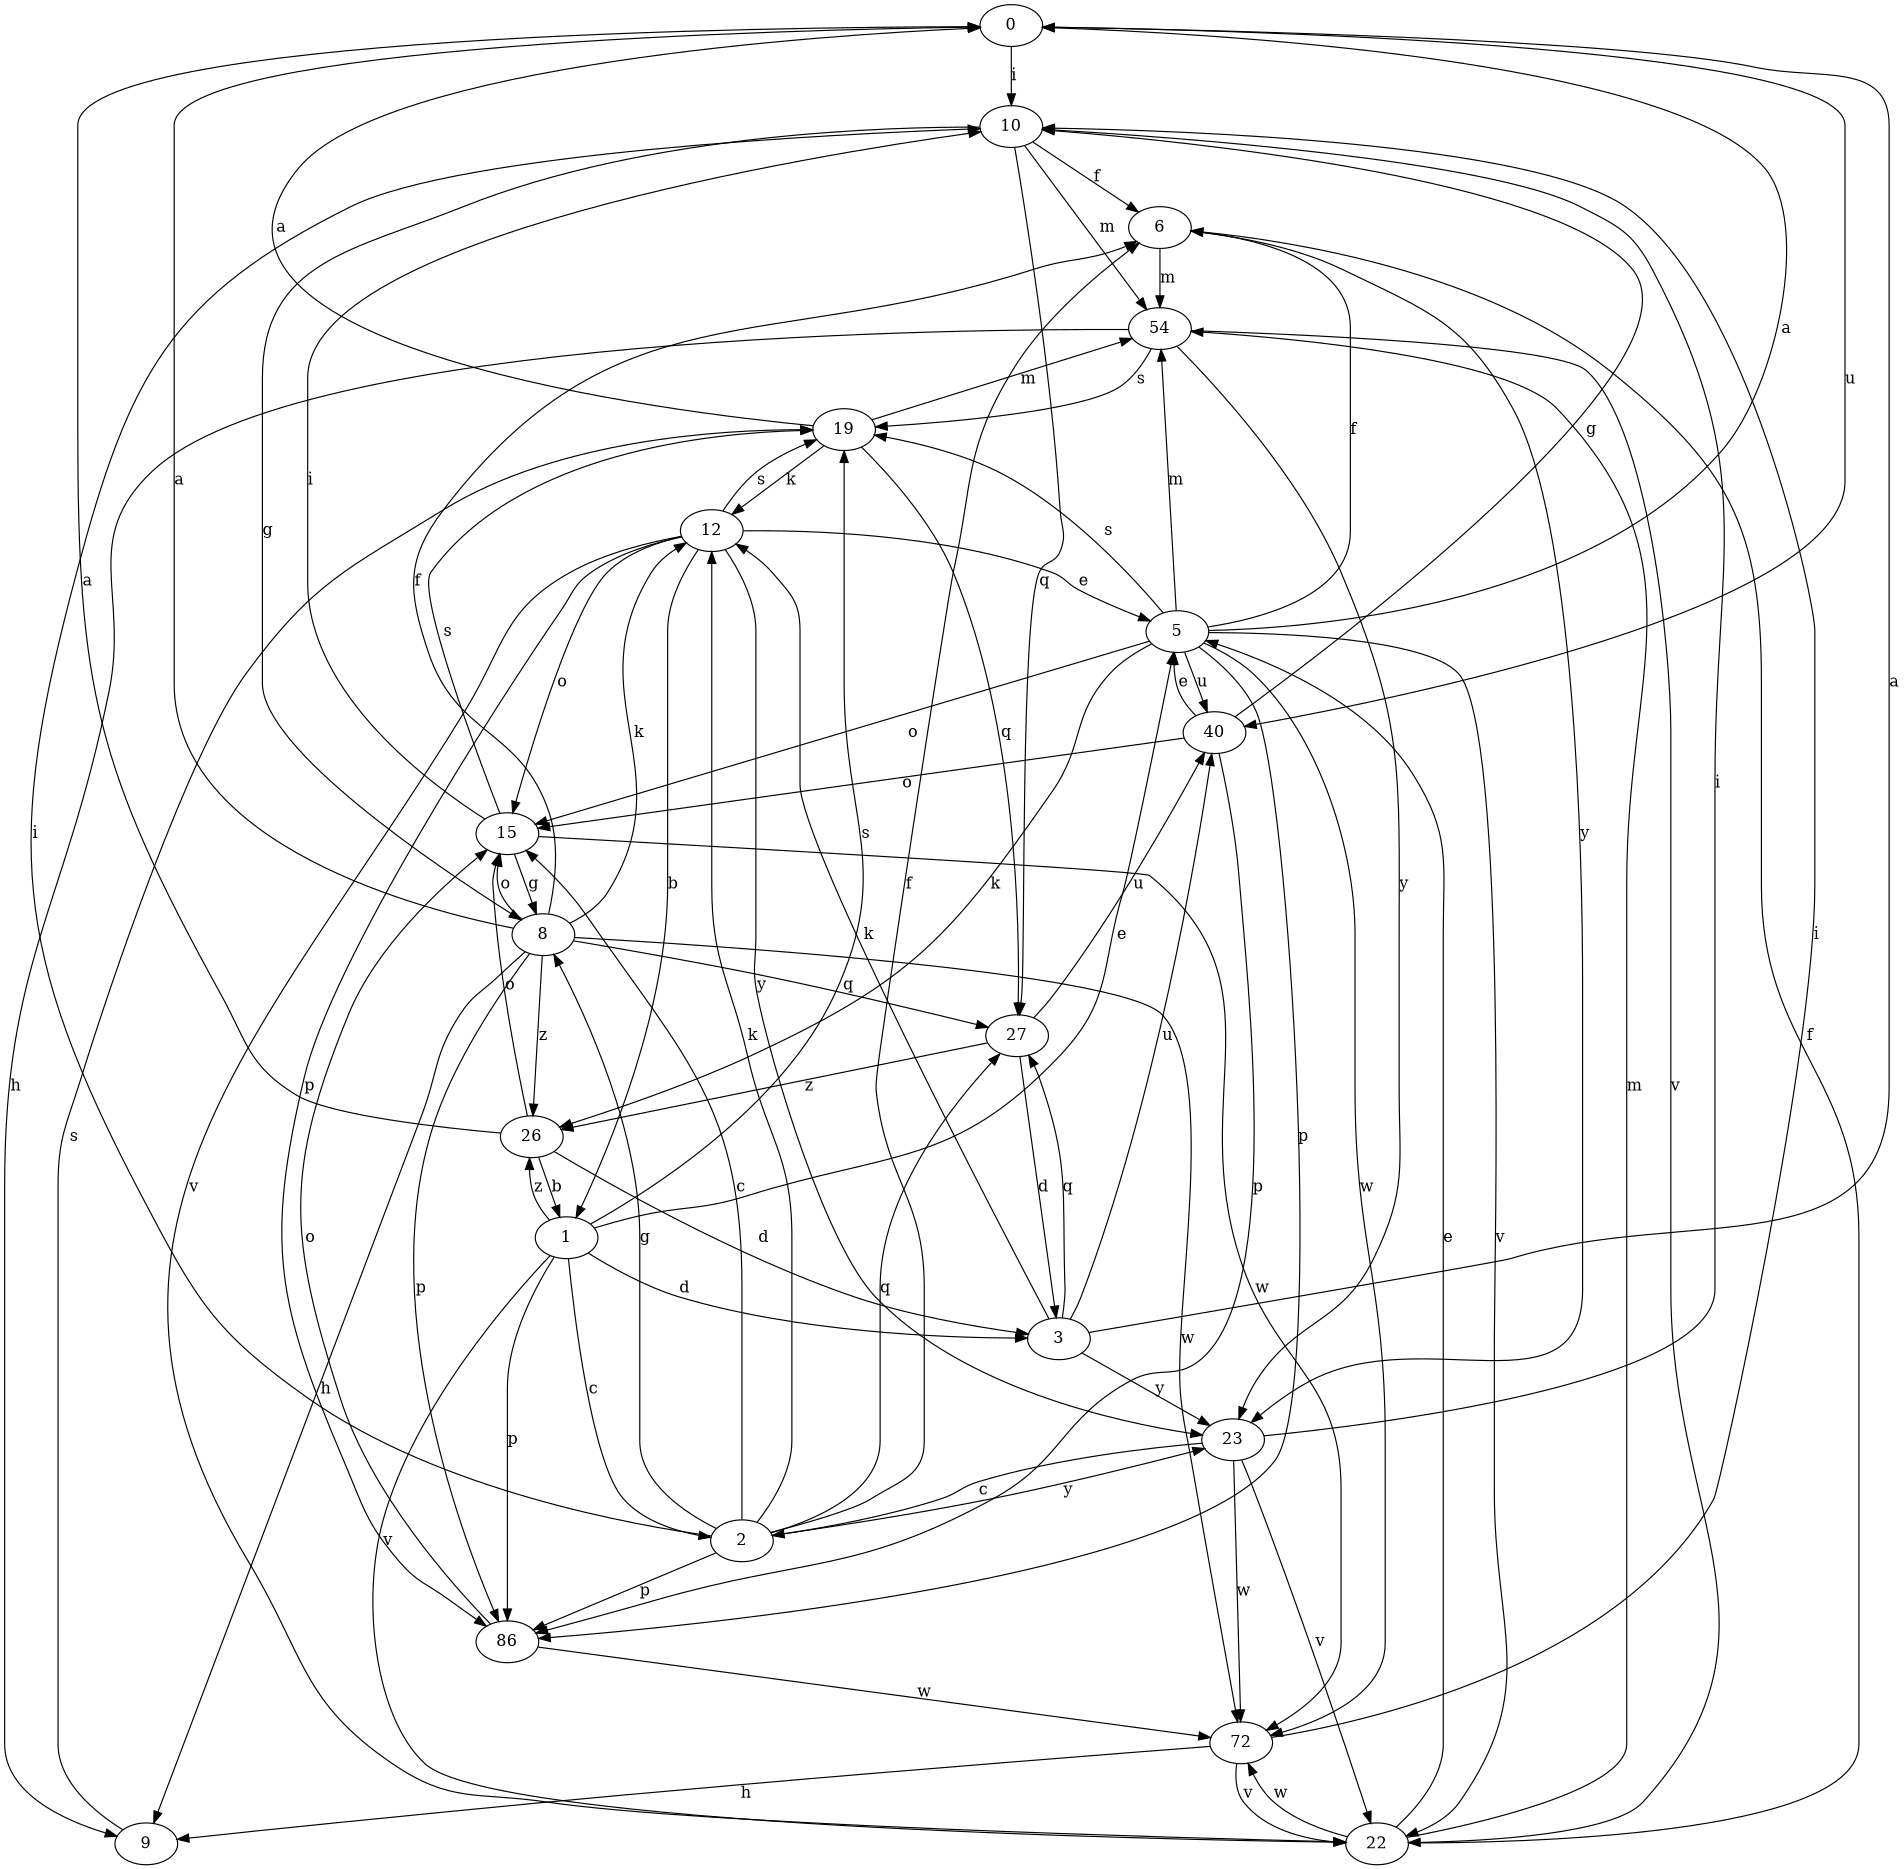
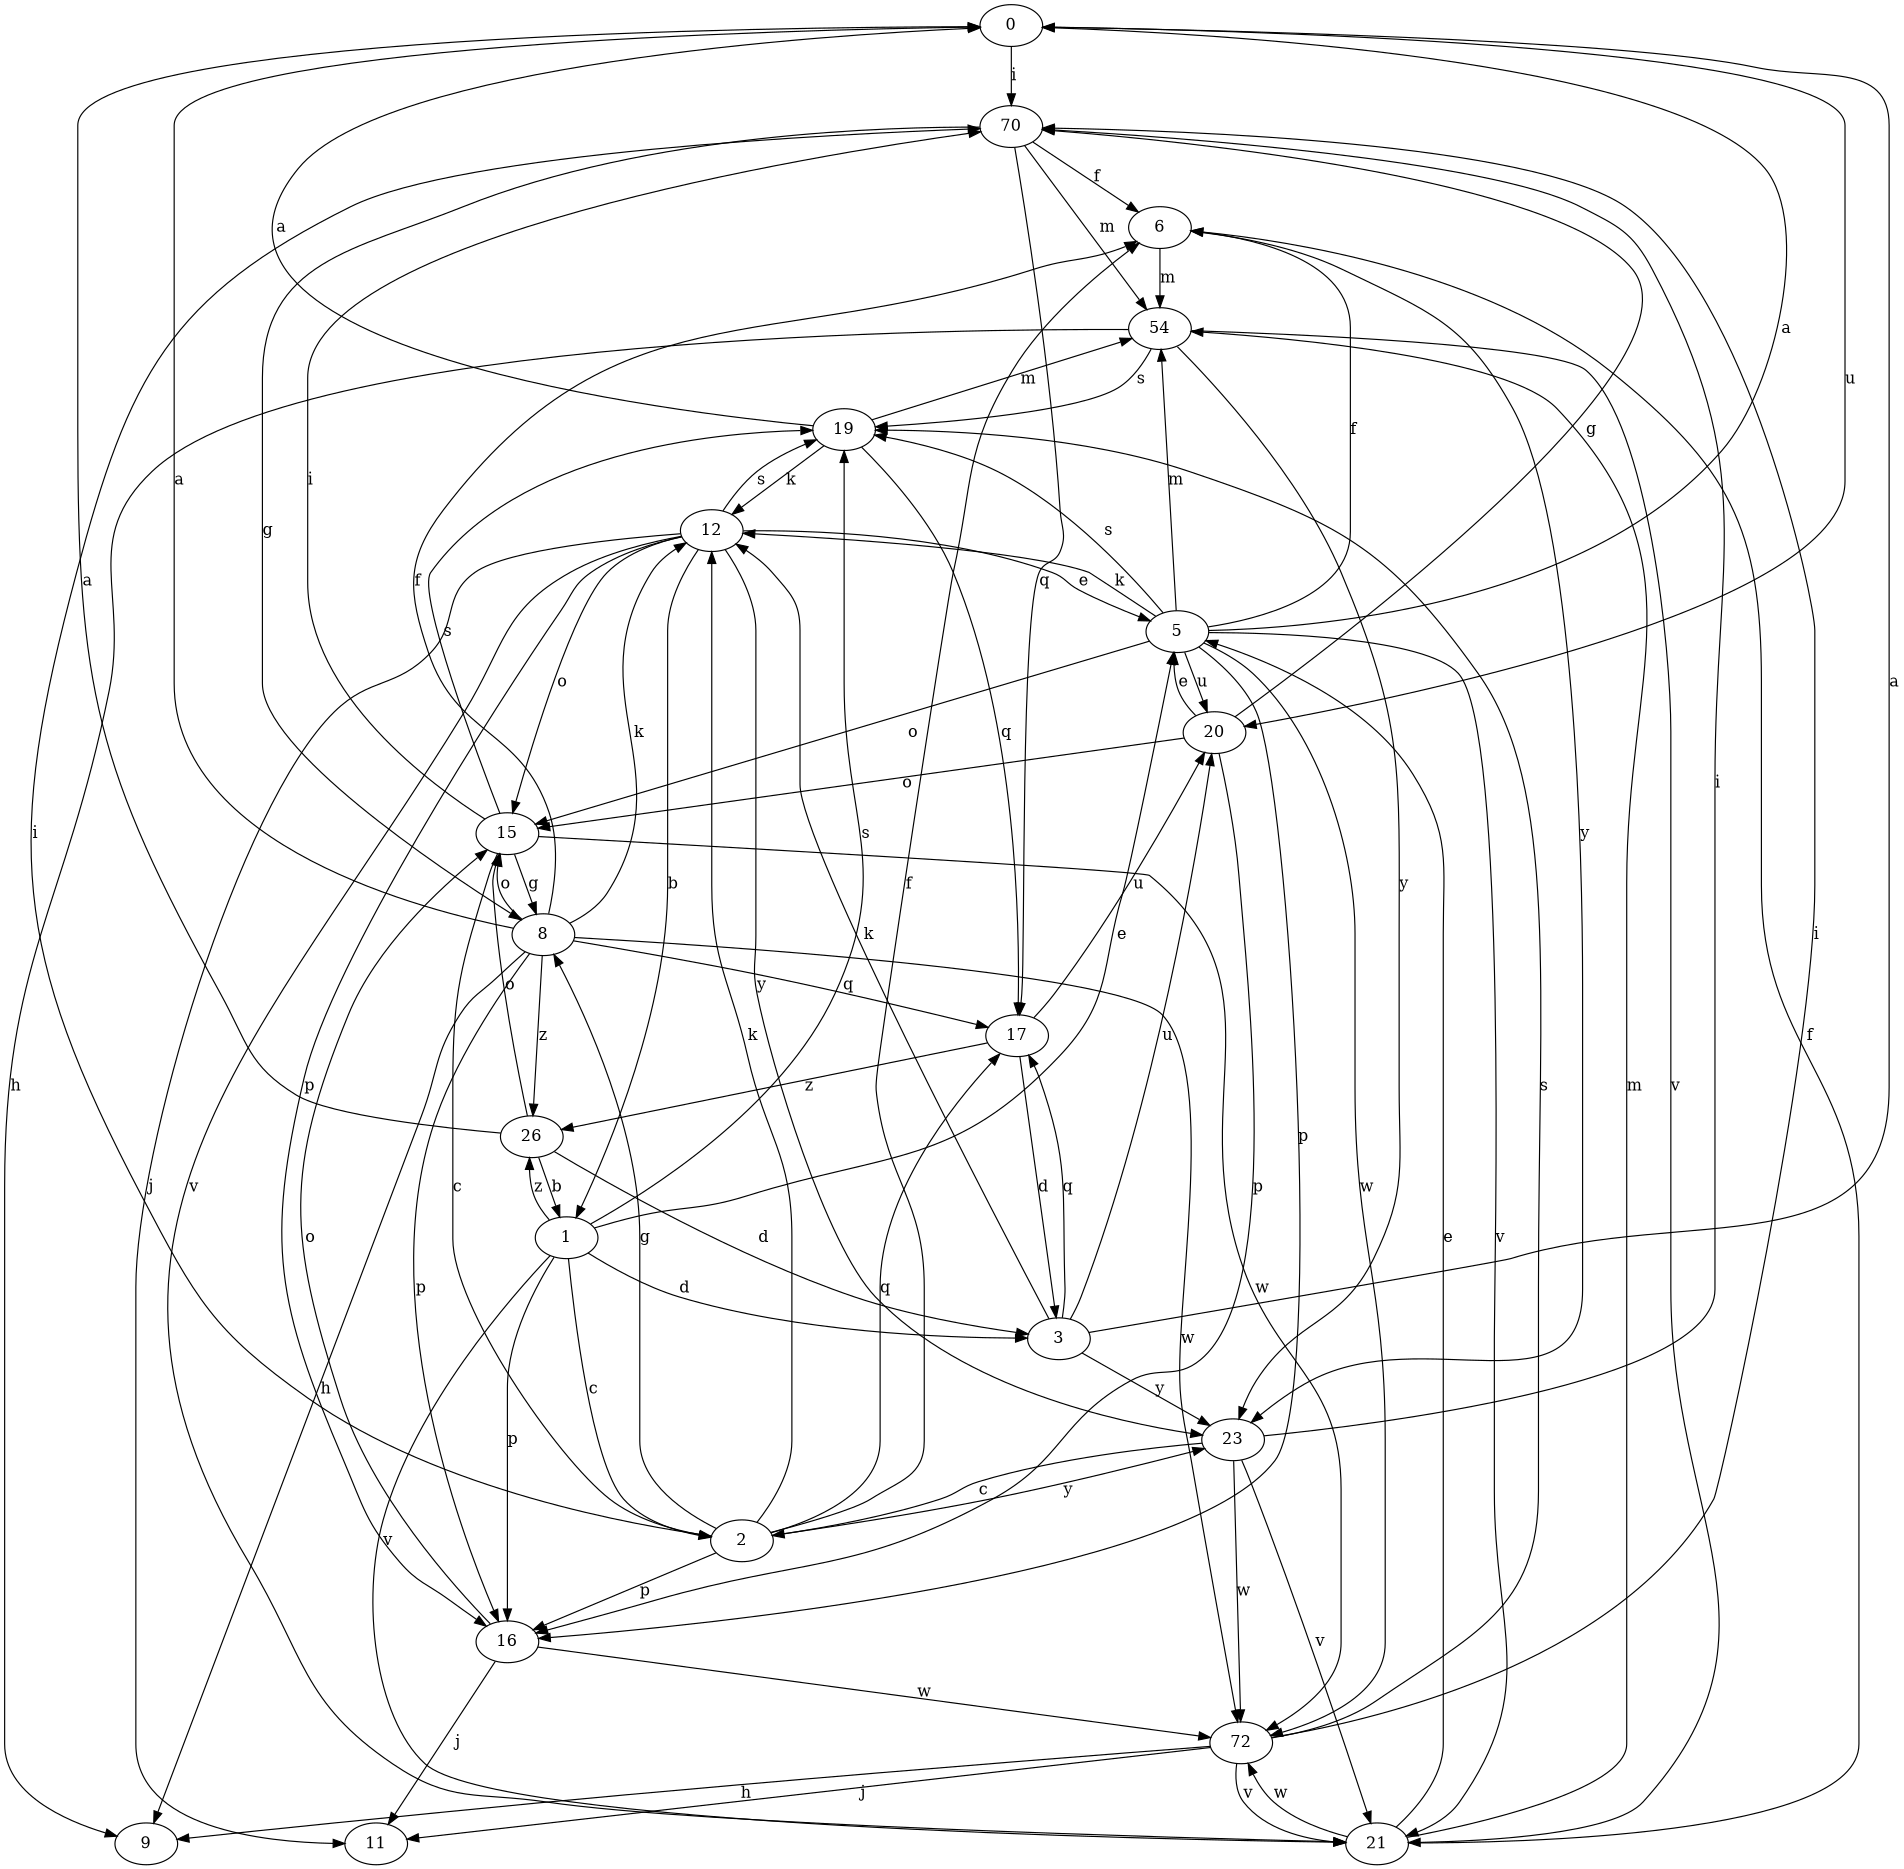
(1011, 127) -> (1011, 127)
(1215, 733) -> (1215, 733)
(126, 942) -> (1539, 940)
(921, 953) -> (1066, 566)
(1017, 1036) -> (1017, 1036)
(728, 1160) -> (454, 1246)
(507, 1642) -> (507, 1642)
none -> (376, 1844)
(1377, 1844) -> (1377, 1844)
